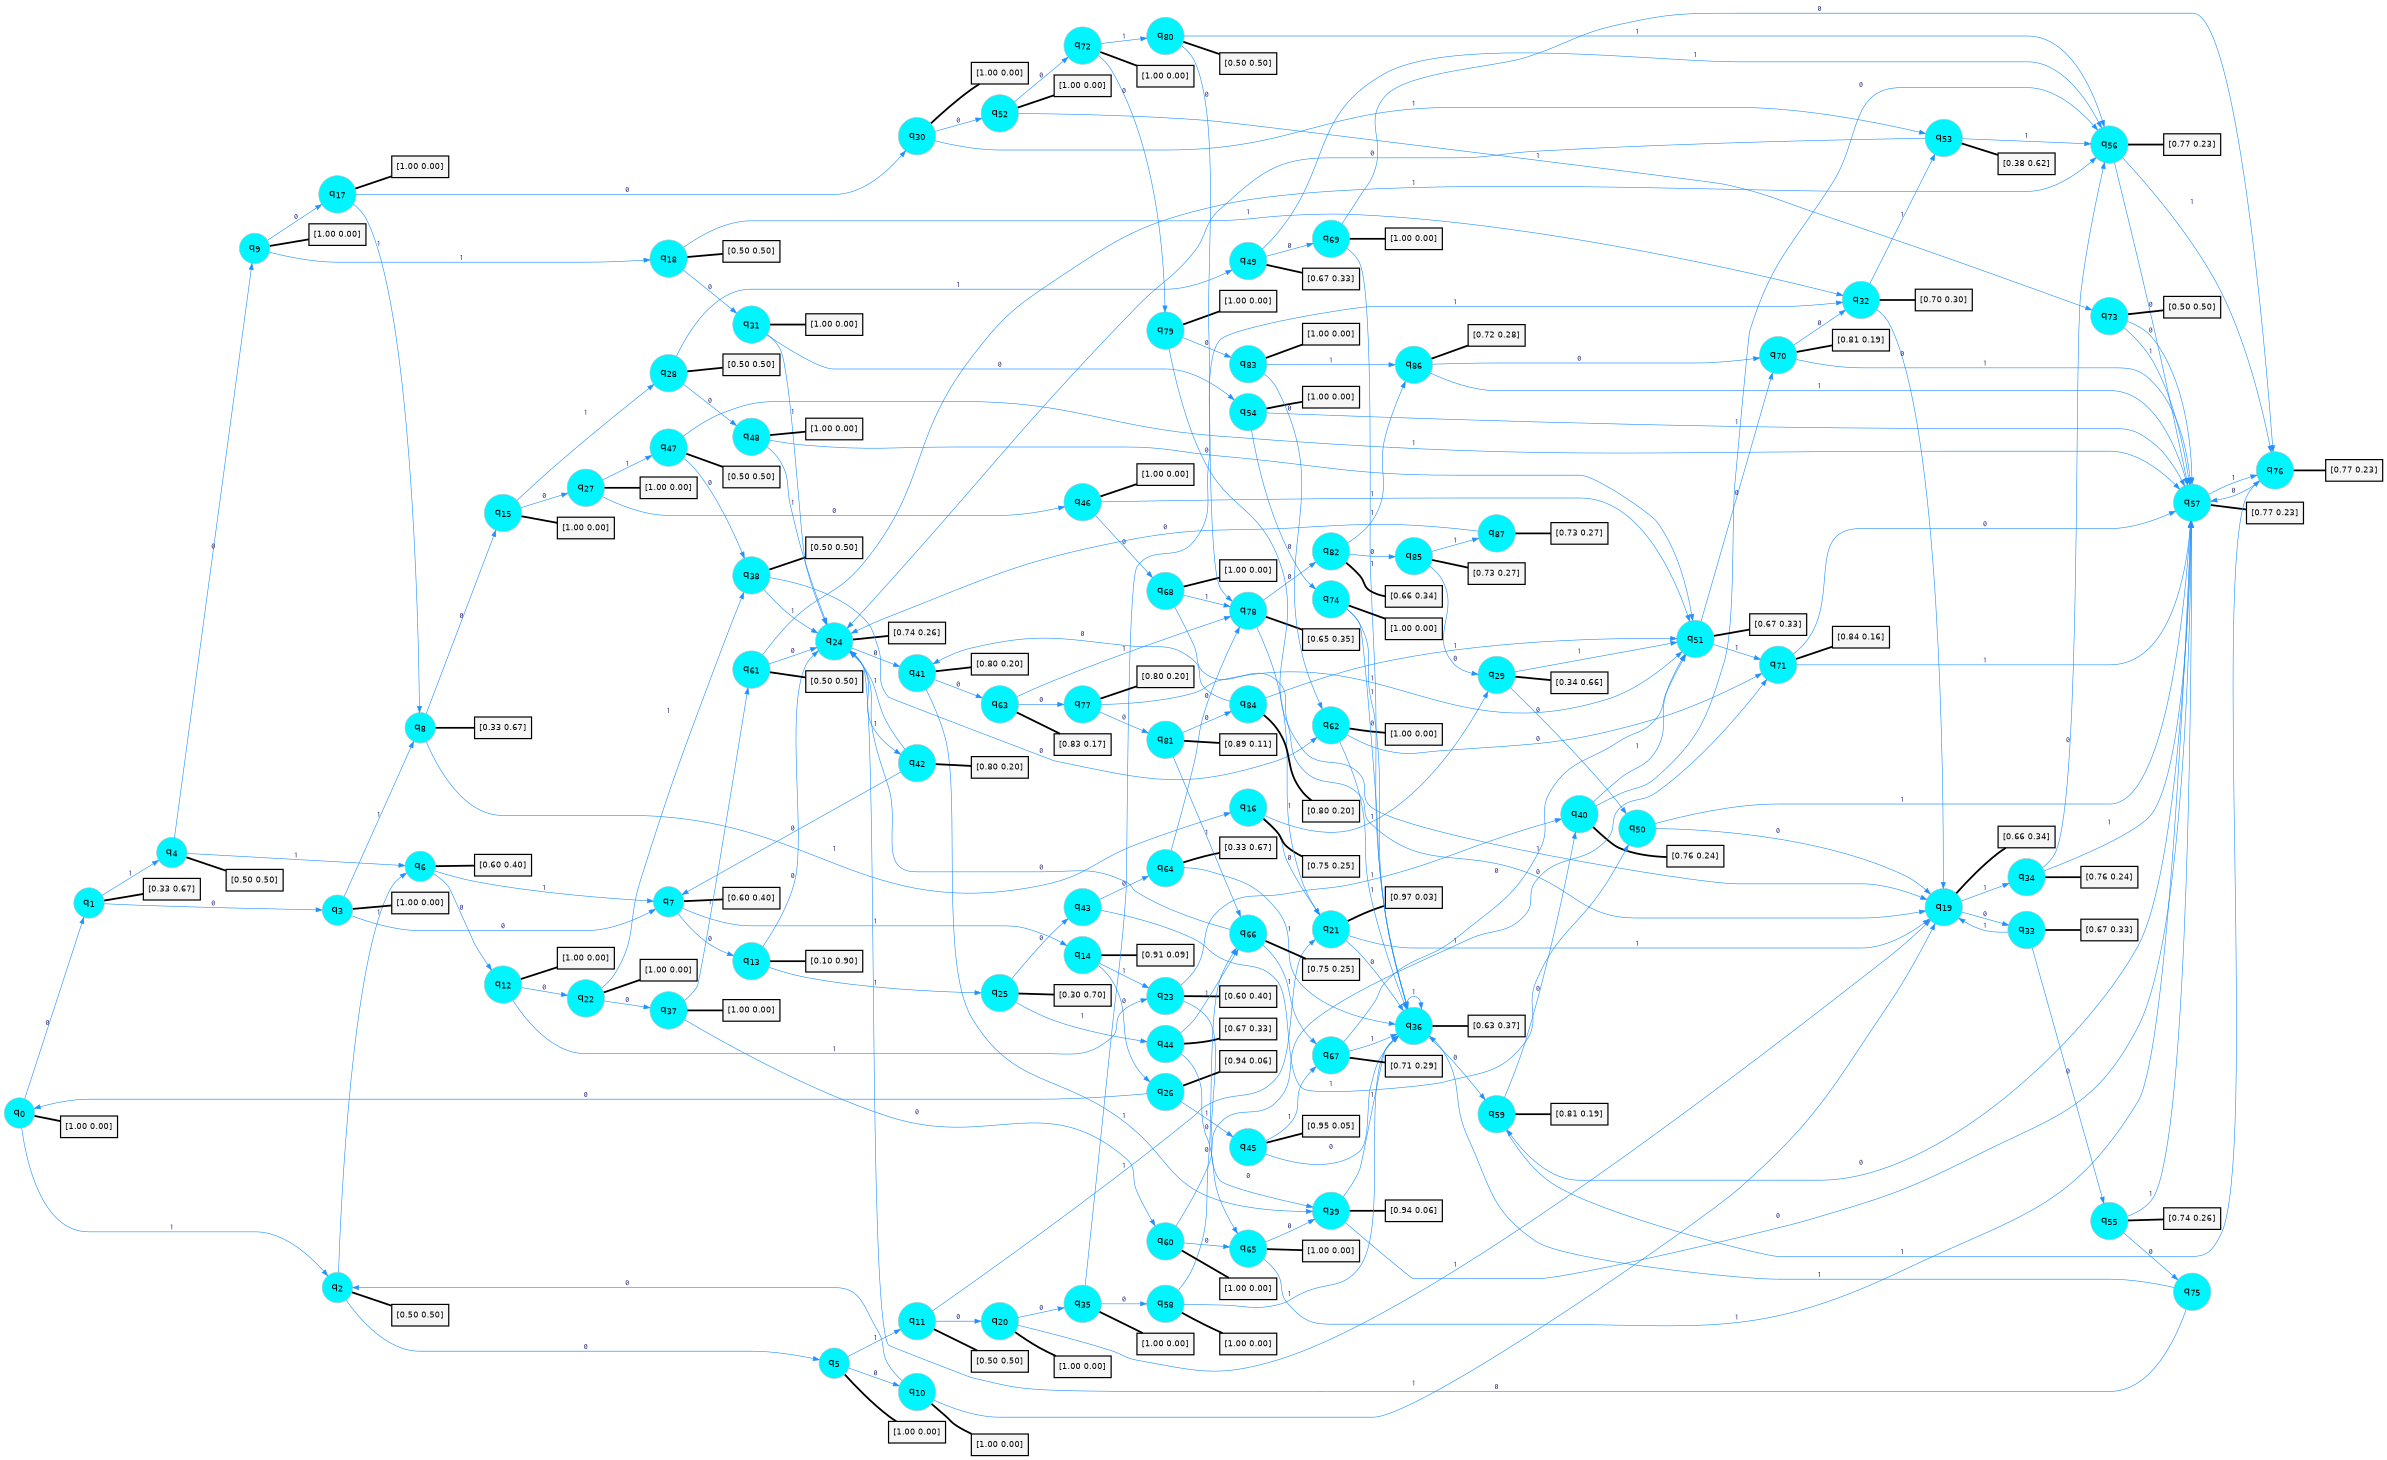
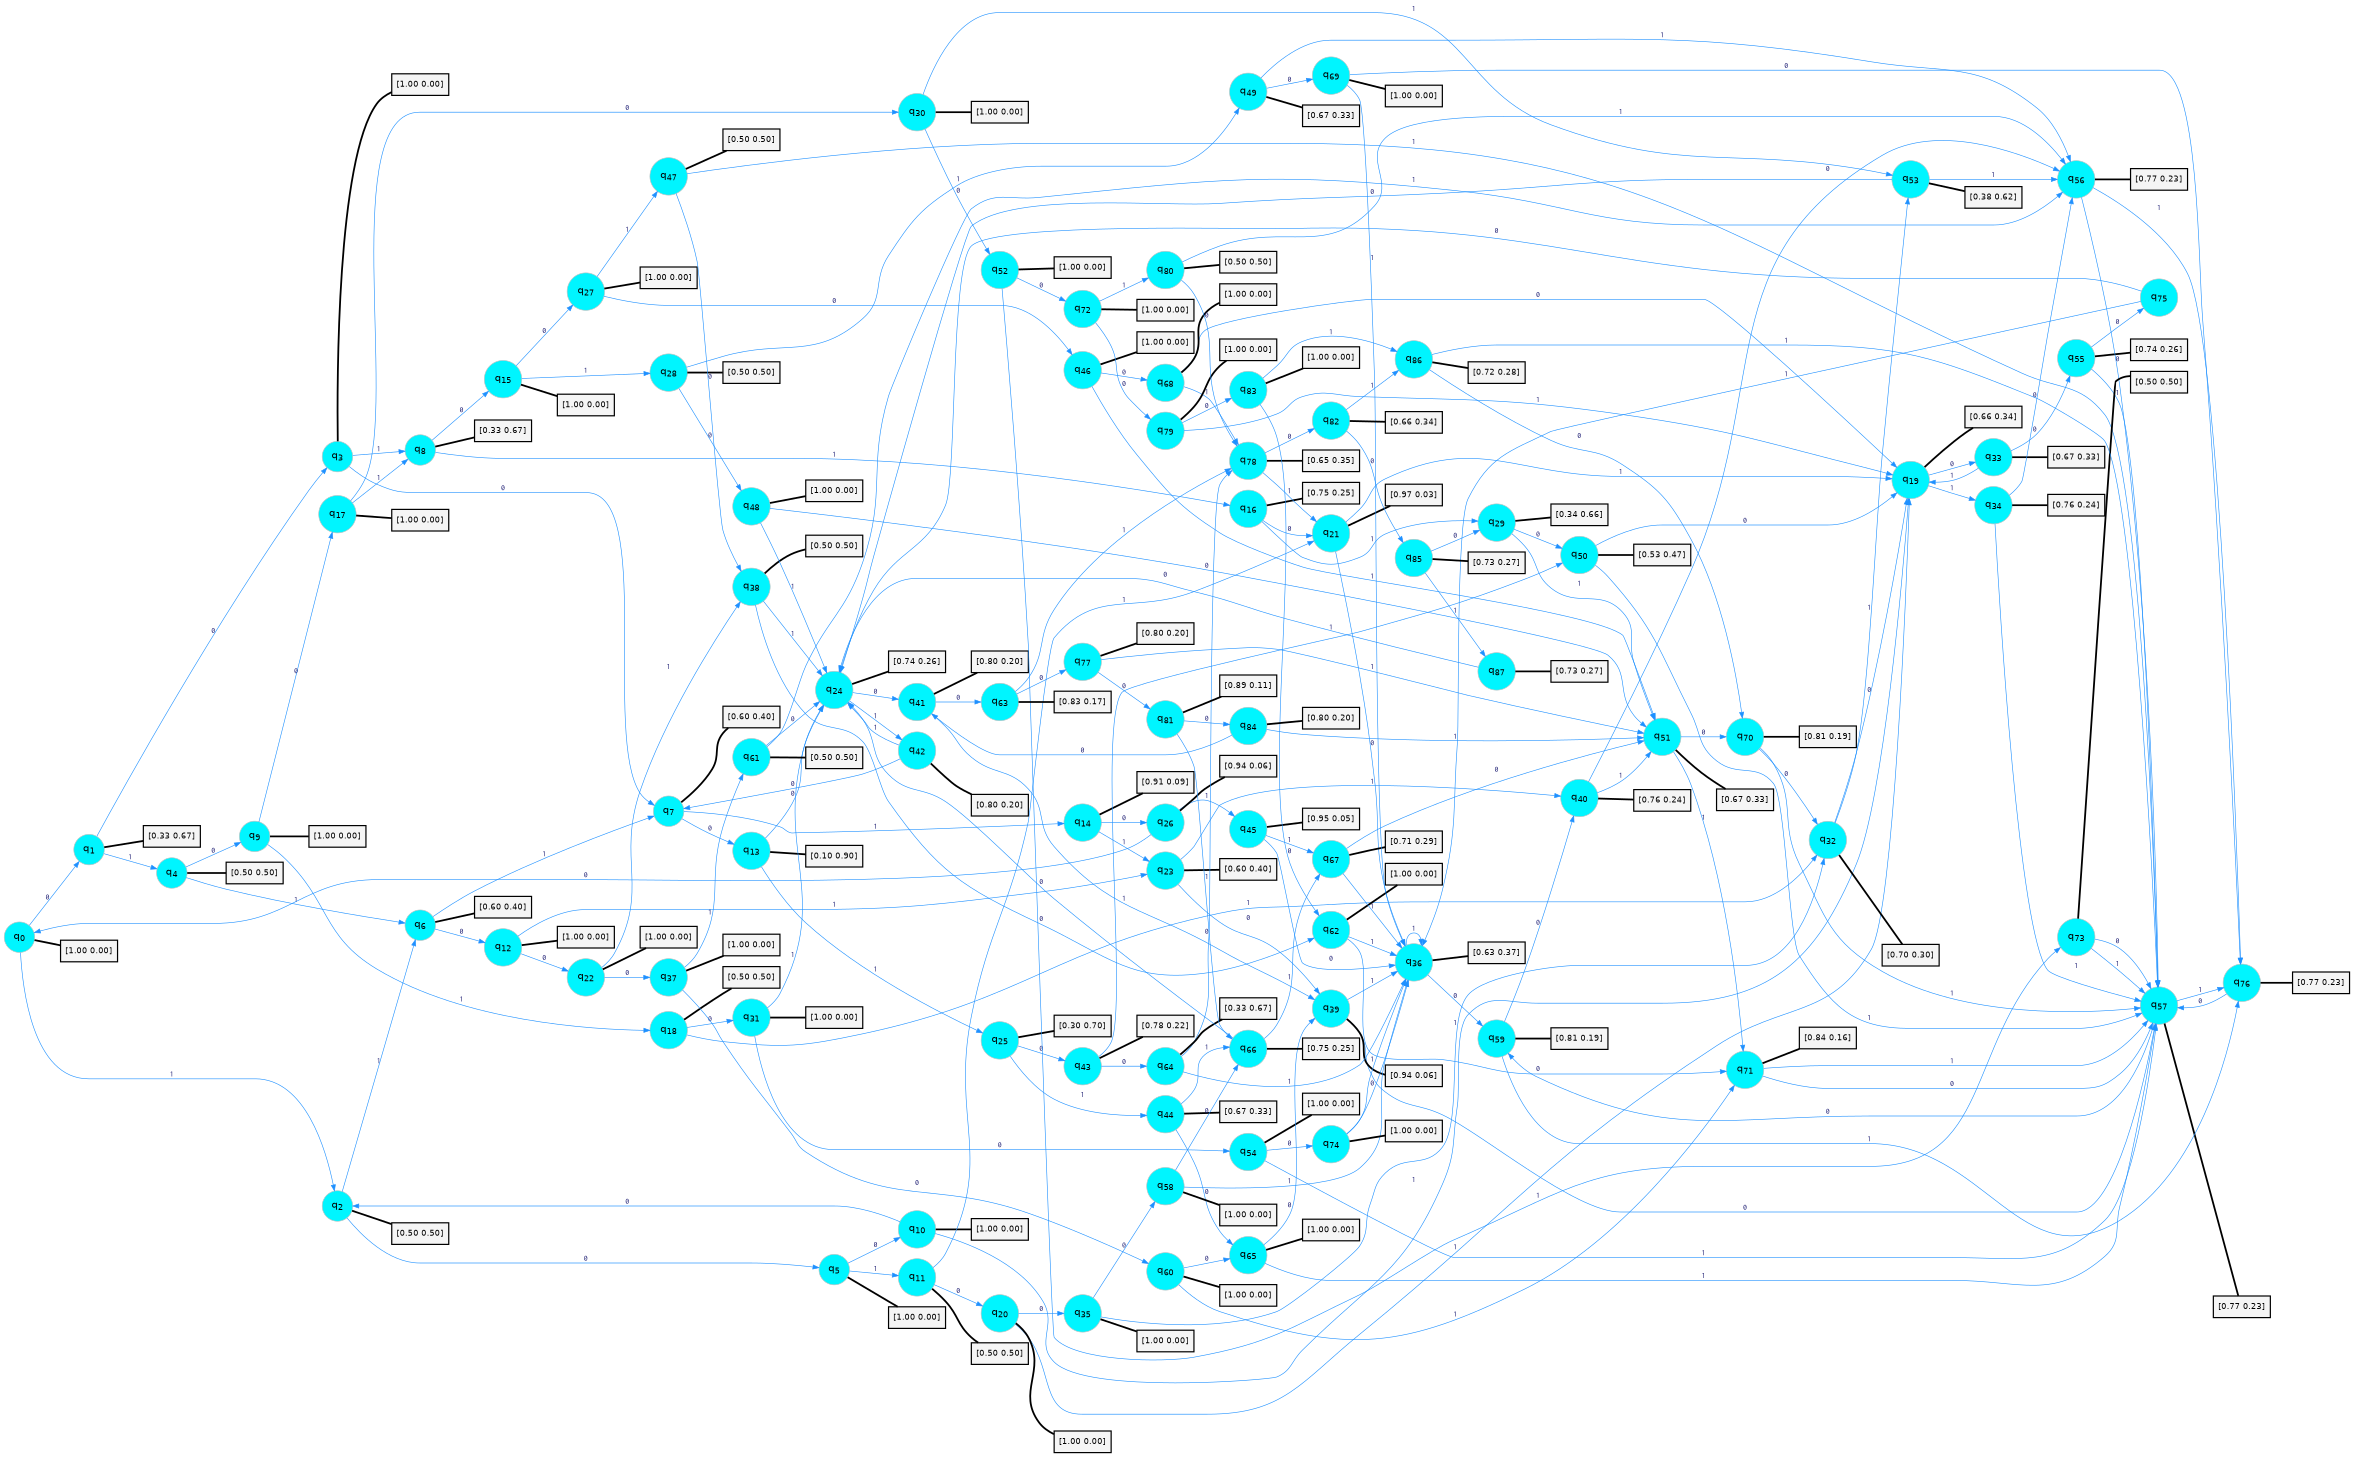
none -> (1662, 555)
none -> (1165, 1026)
